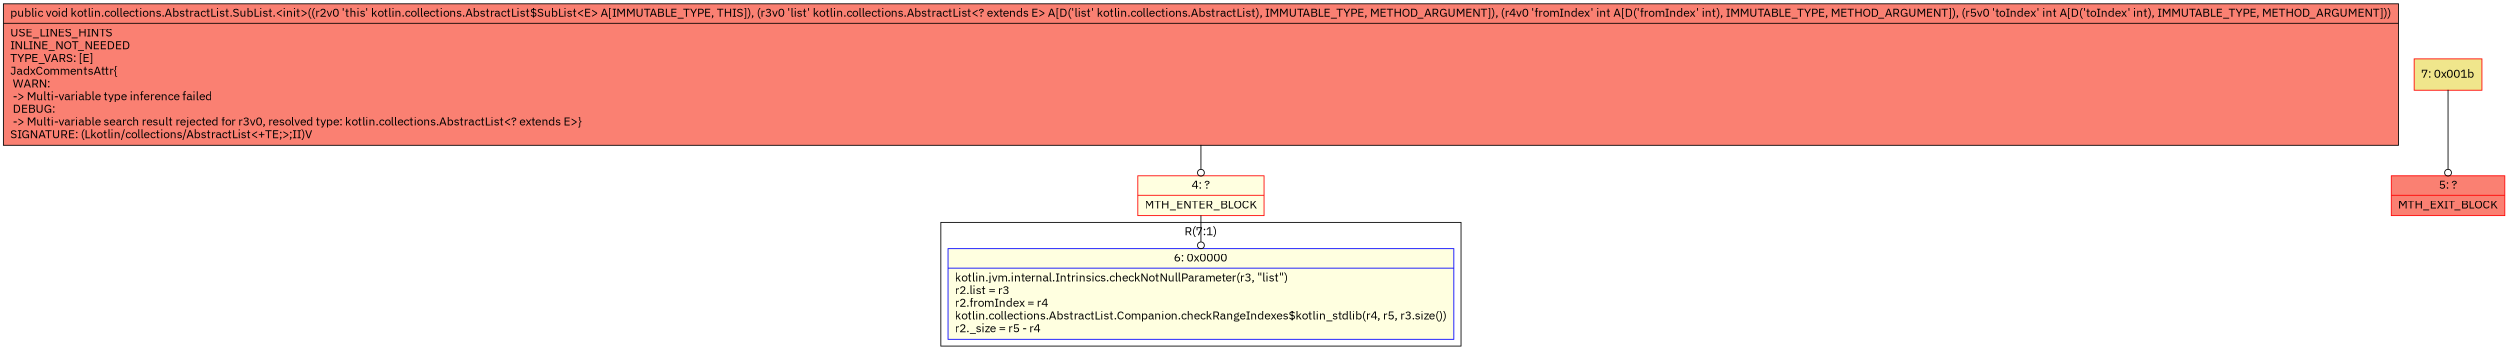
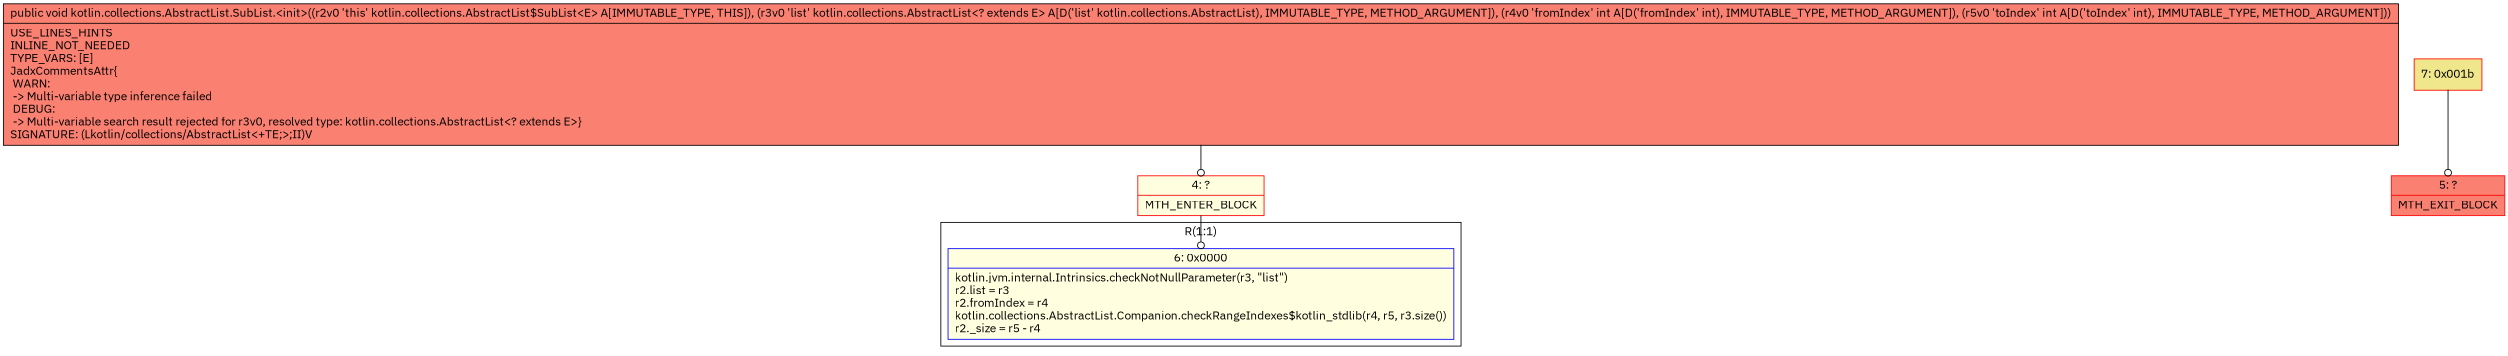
(1201, 232) -> (1201, 232)
